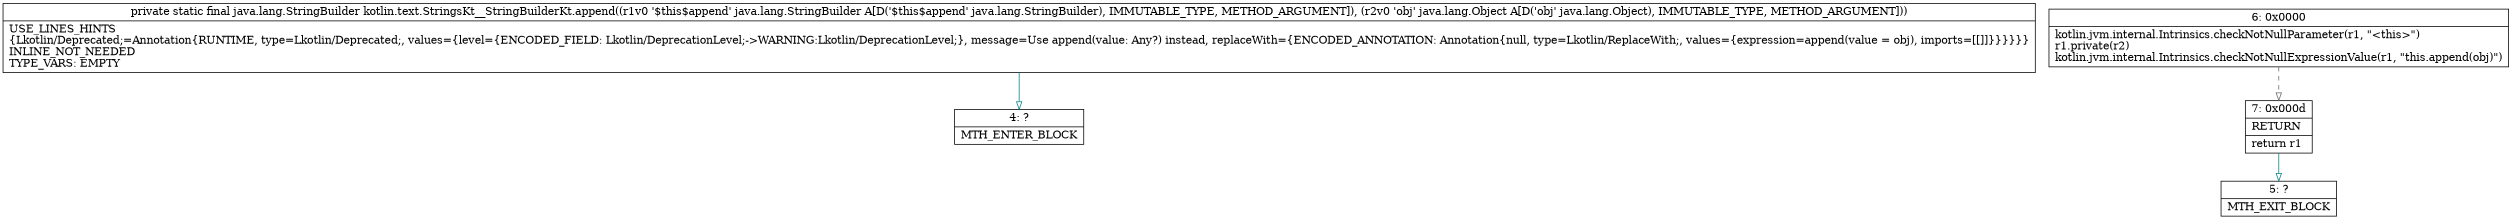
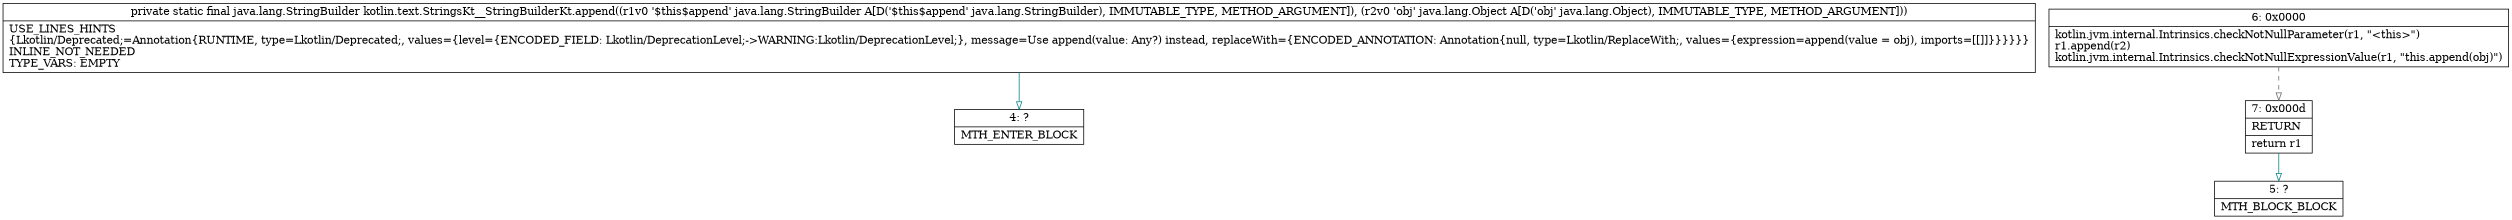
(2092, 46) -> (2093, 46)
(2279, 207) -> (2279, 207)
